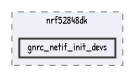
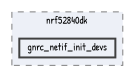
(67, 21) -> (67, 21)
